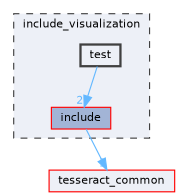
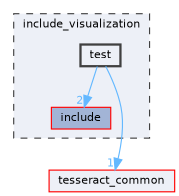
(94, 145) -> (122, 111)
